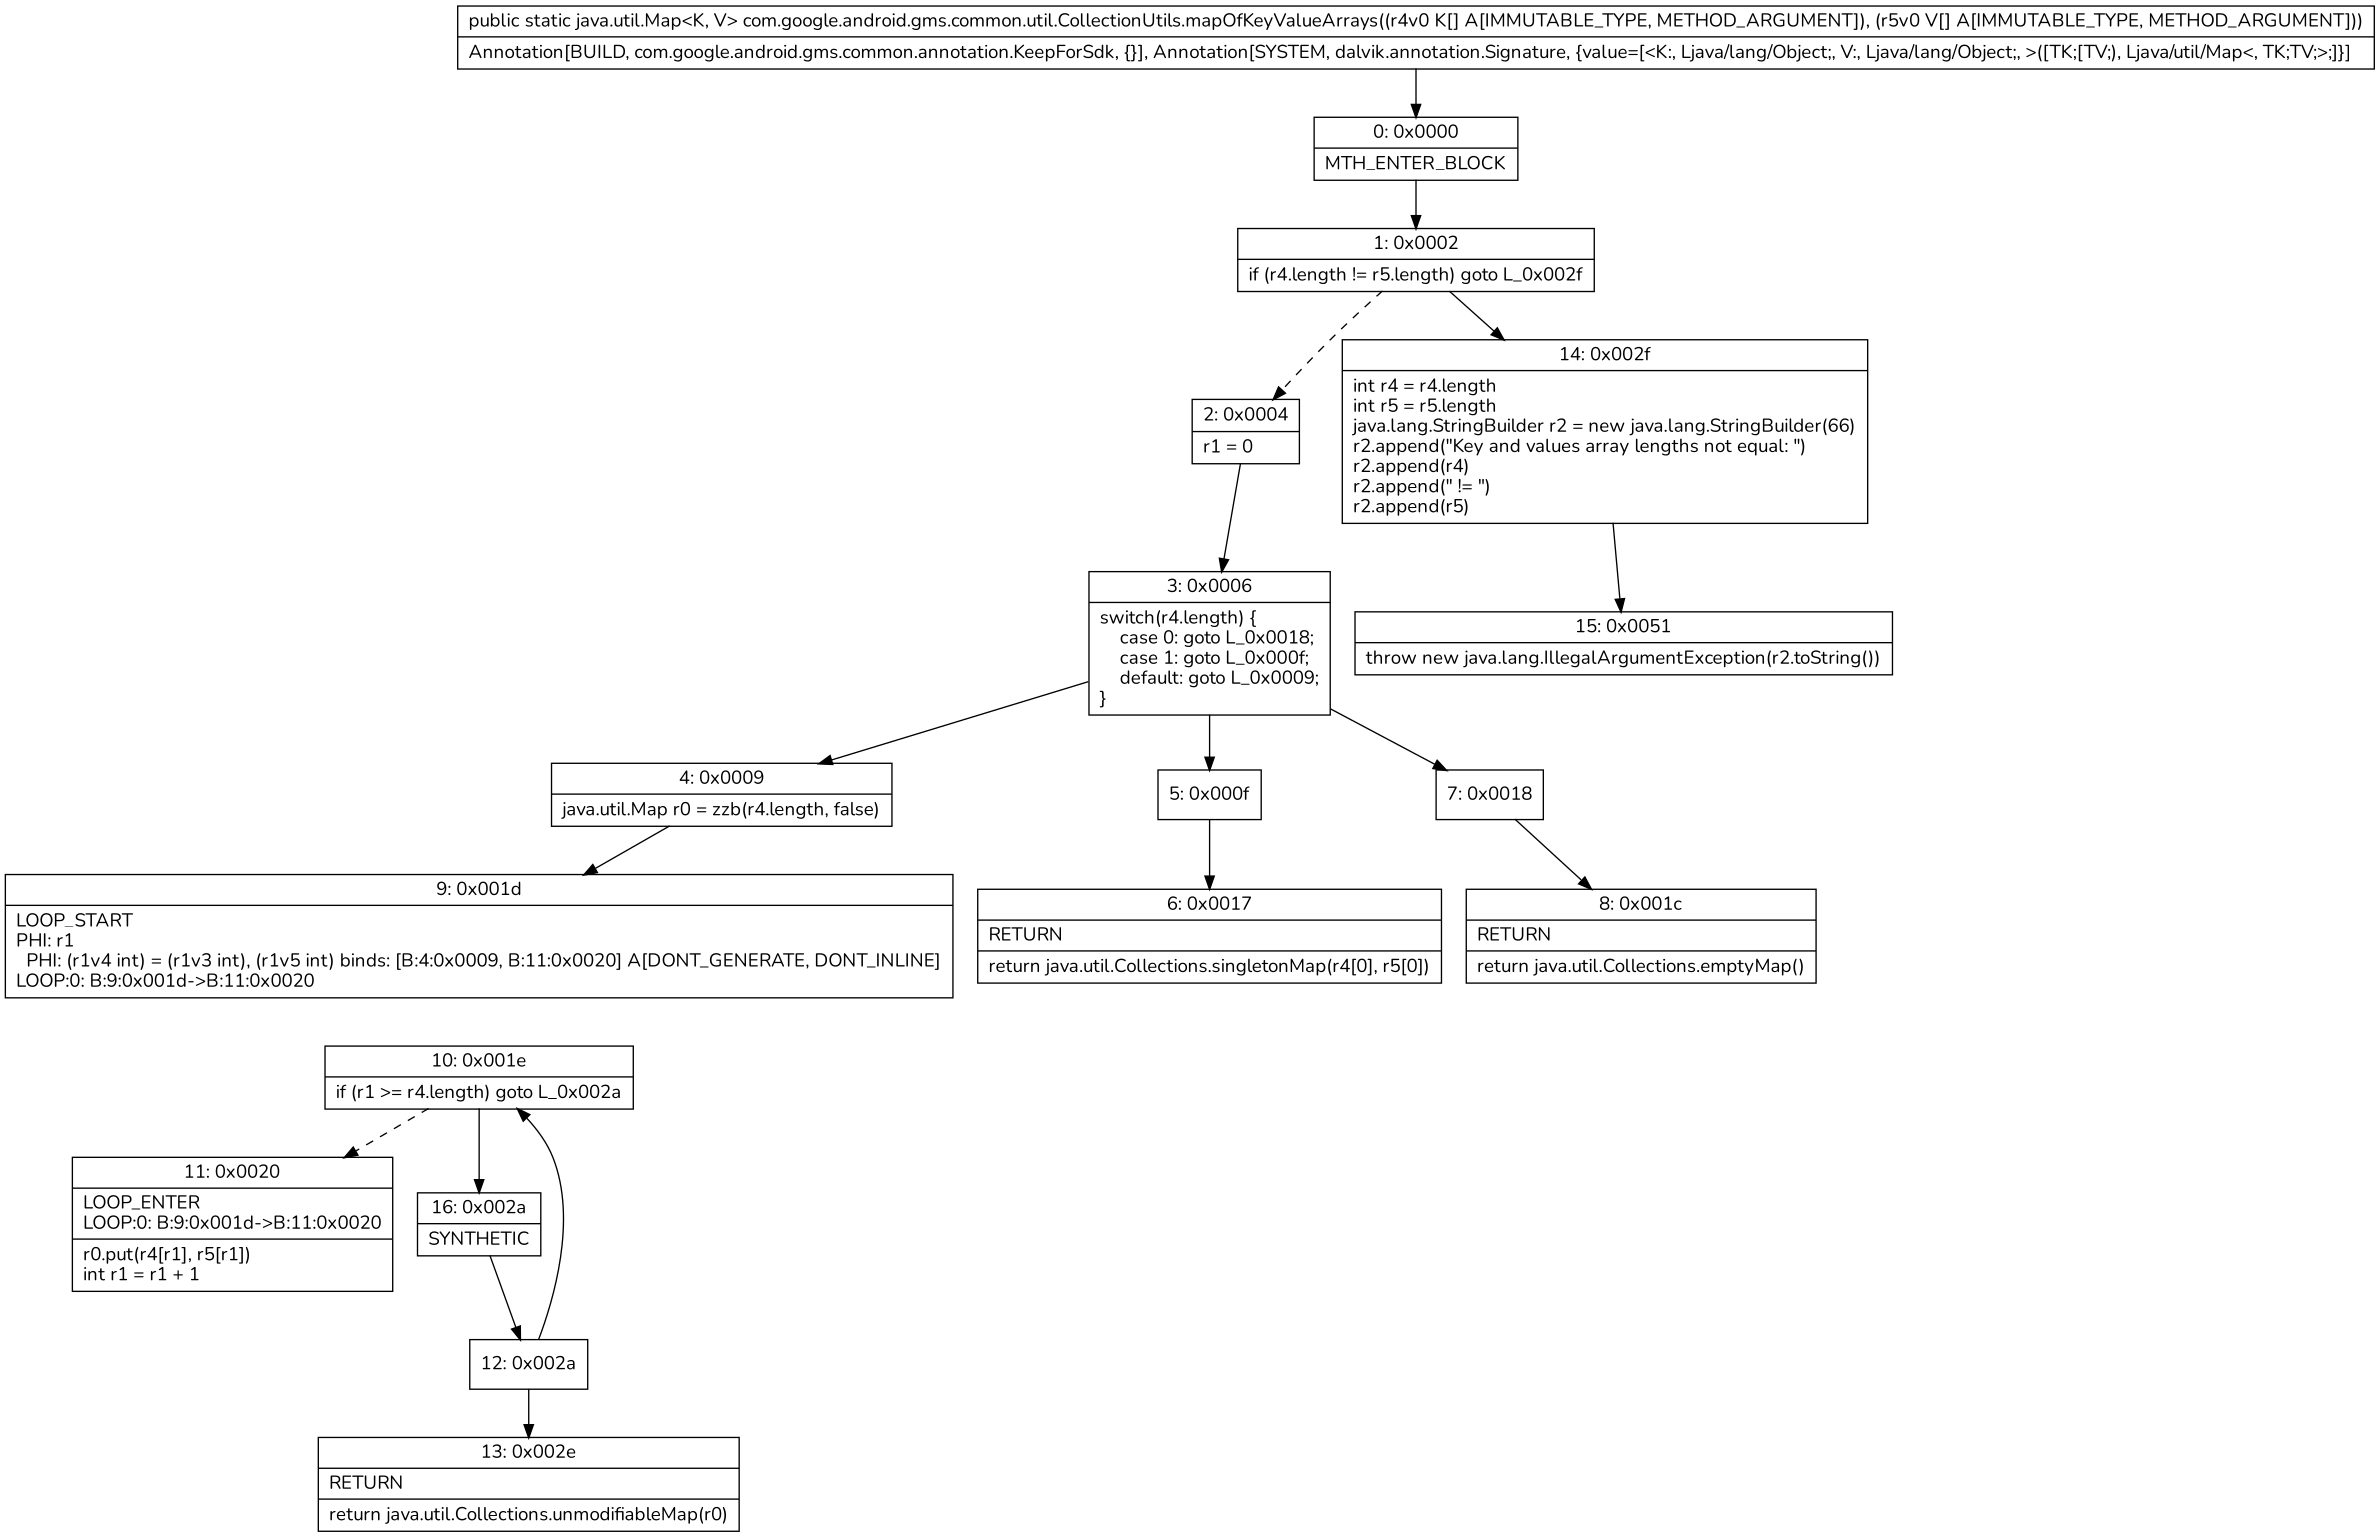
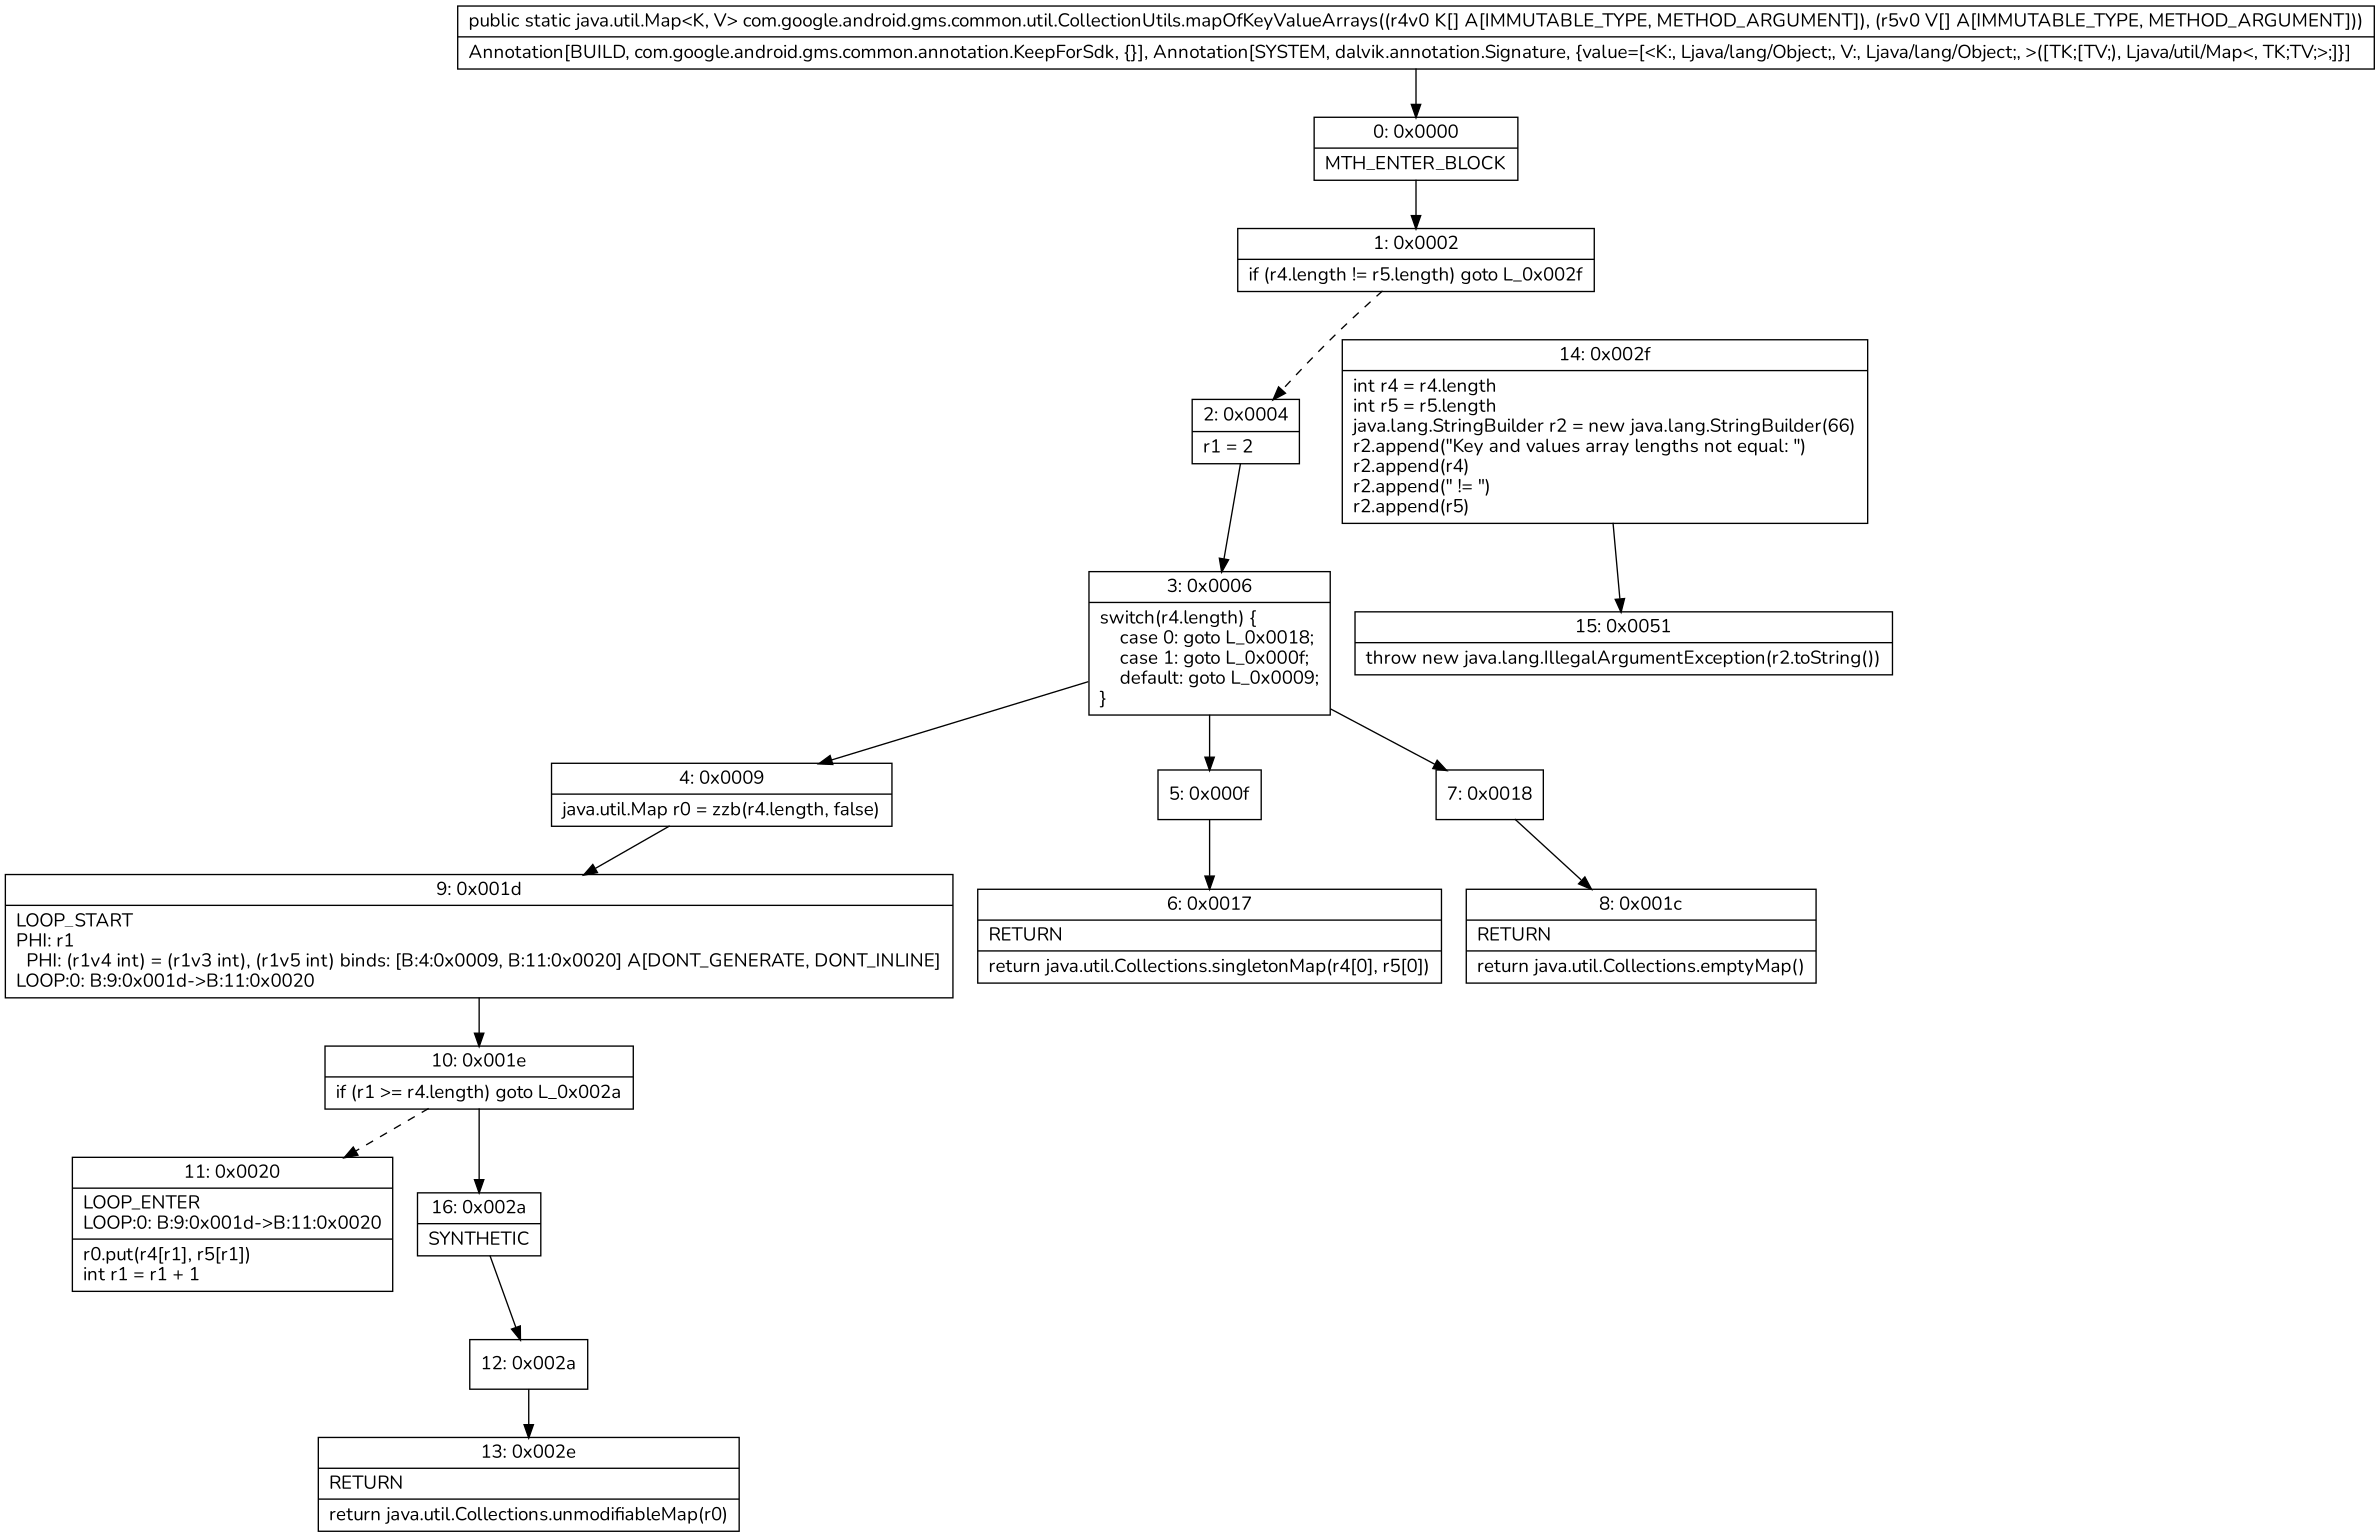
(1472, 311) -> none
(1228, 447) -> (1228, 447)
(563, 1226) -> (479, 1015)
